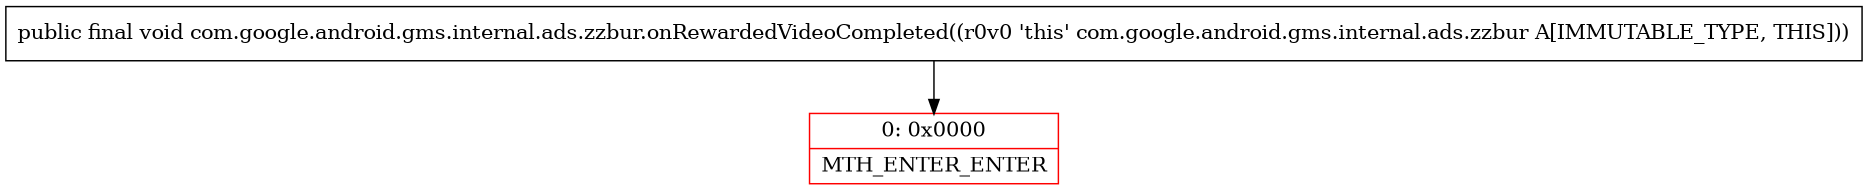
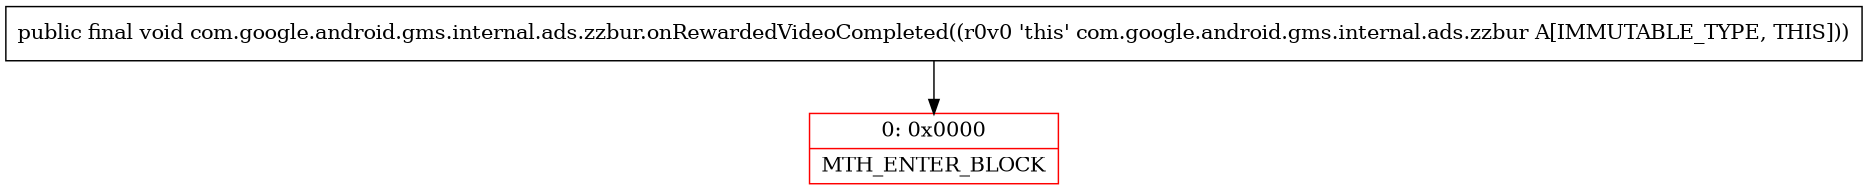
(934, 165) -> (934, 165)
